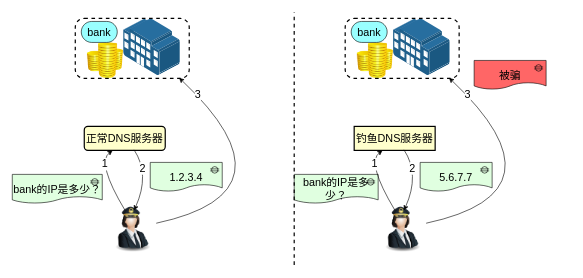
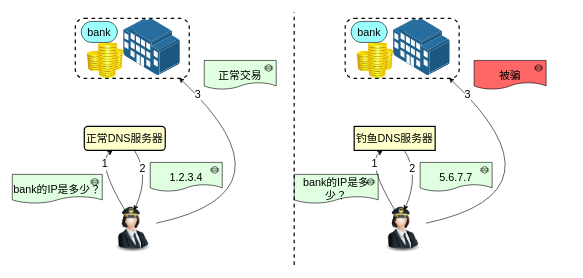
none -> (240, 75)
